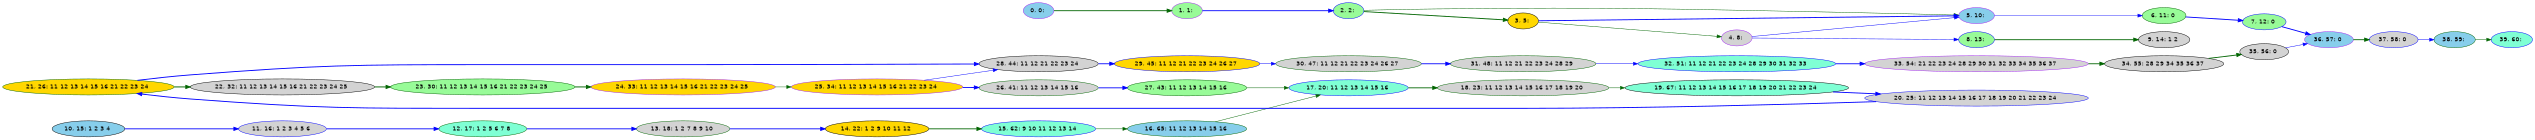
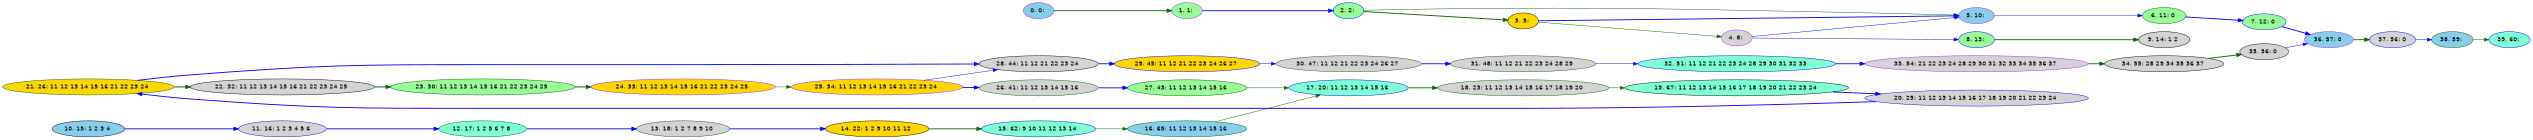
(2394, 40) -> (2393, 40)
